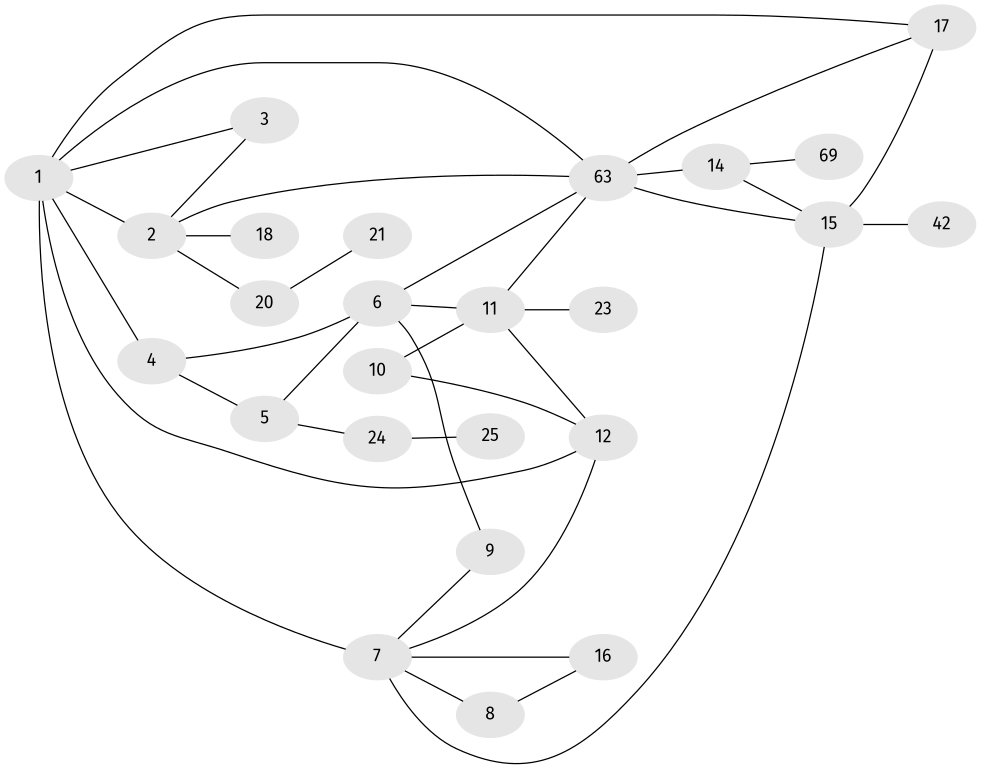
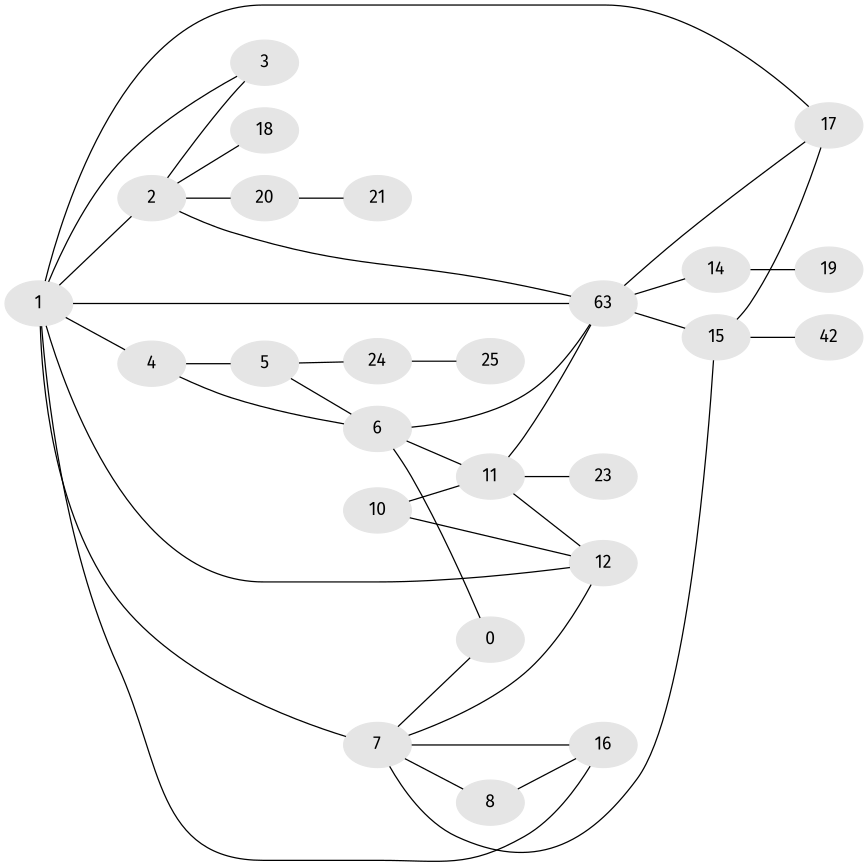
(829, 157) -> (829, 270)
(773, 196) -> none
(490, 552) -> (490, 640)
none -> (165, 796)
